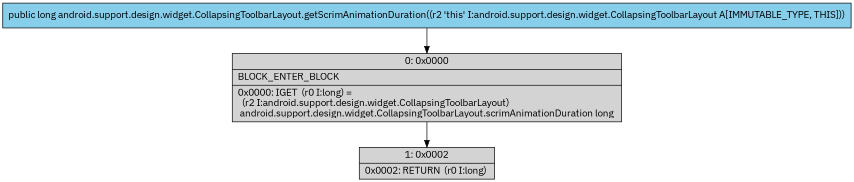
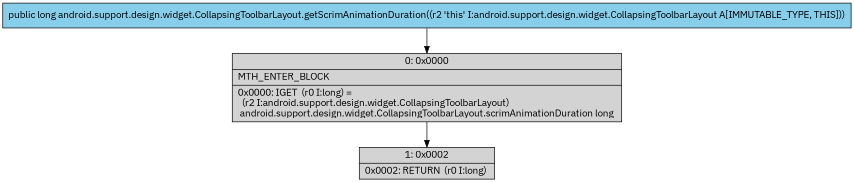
(289, 77) -> (284, 77)
